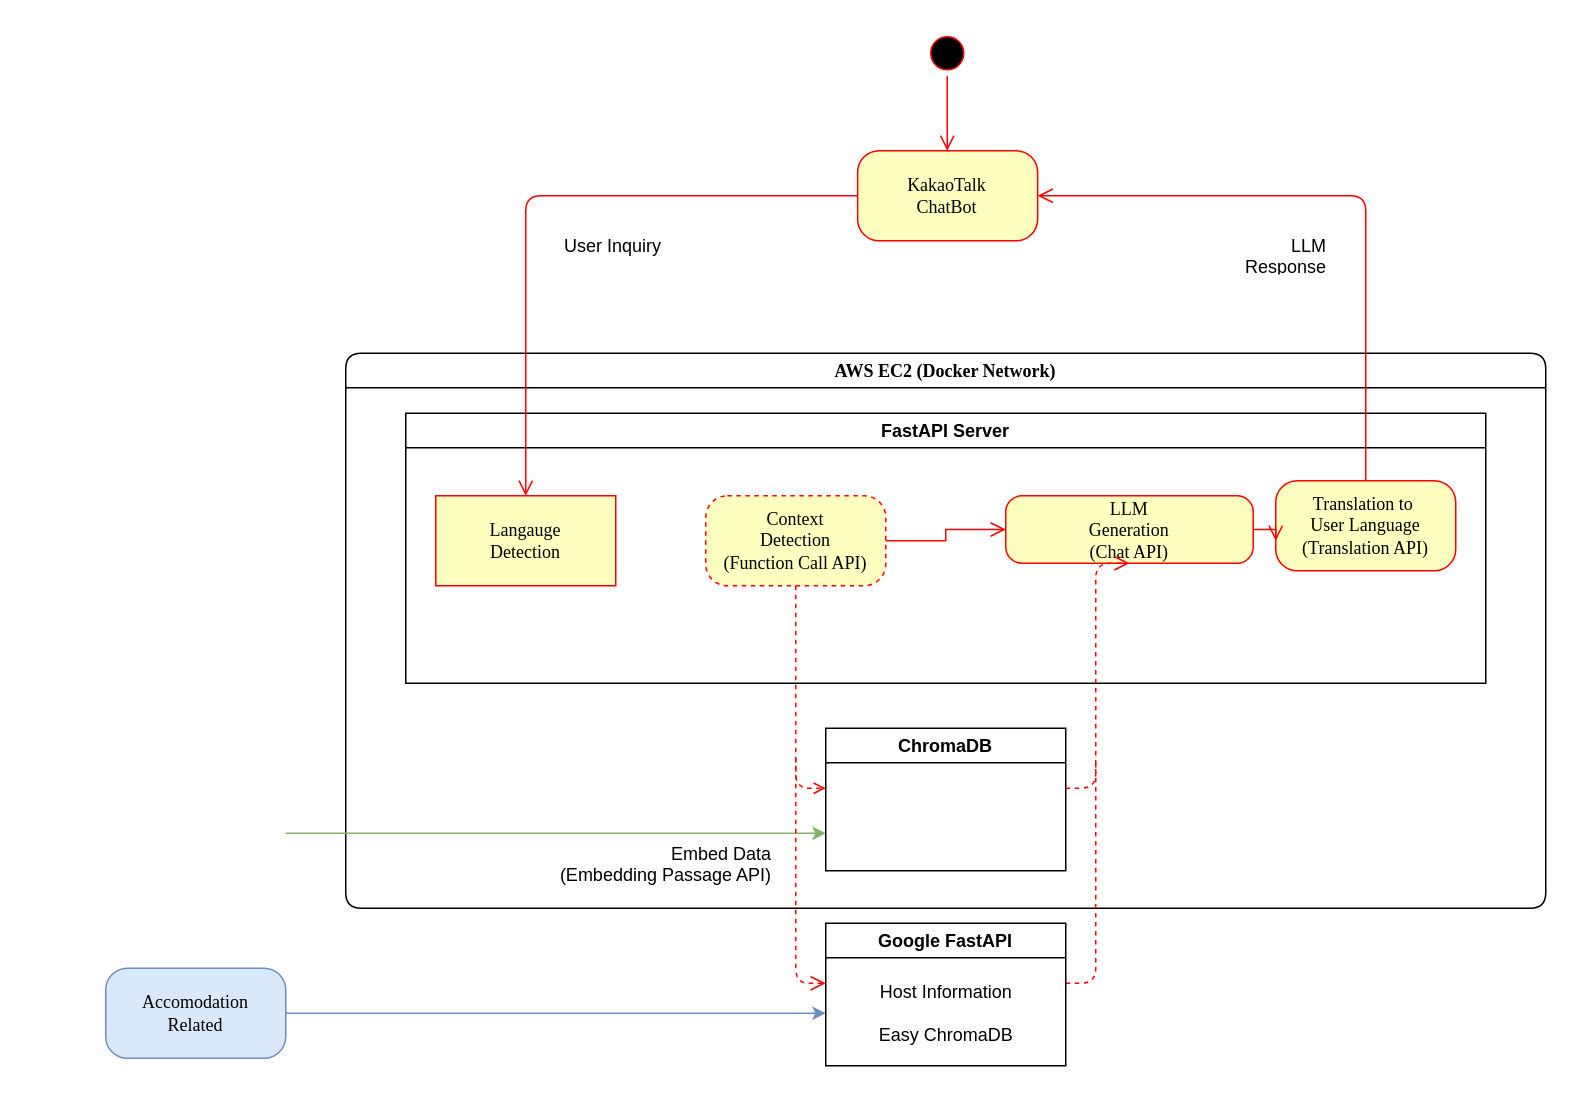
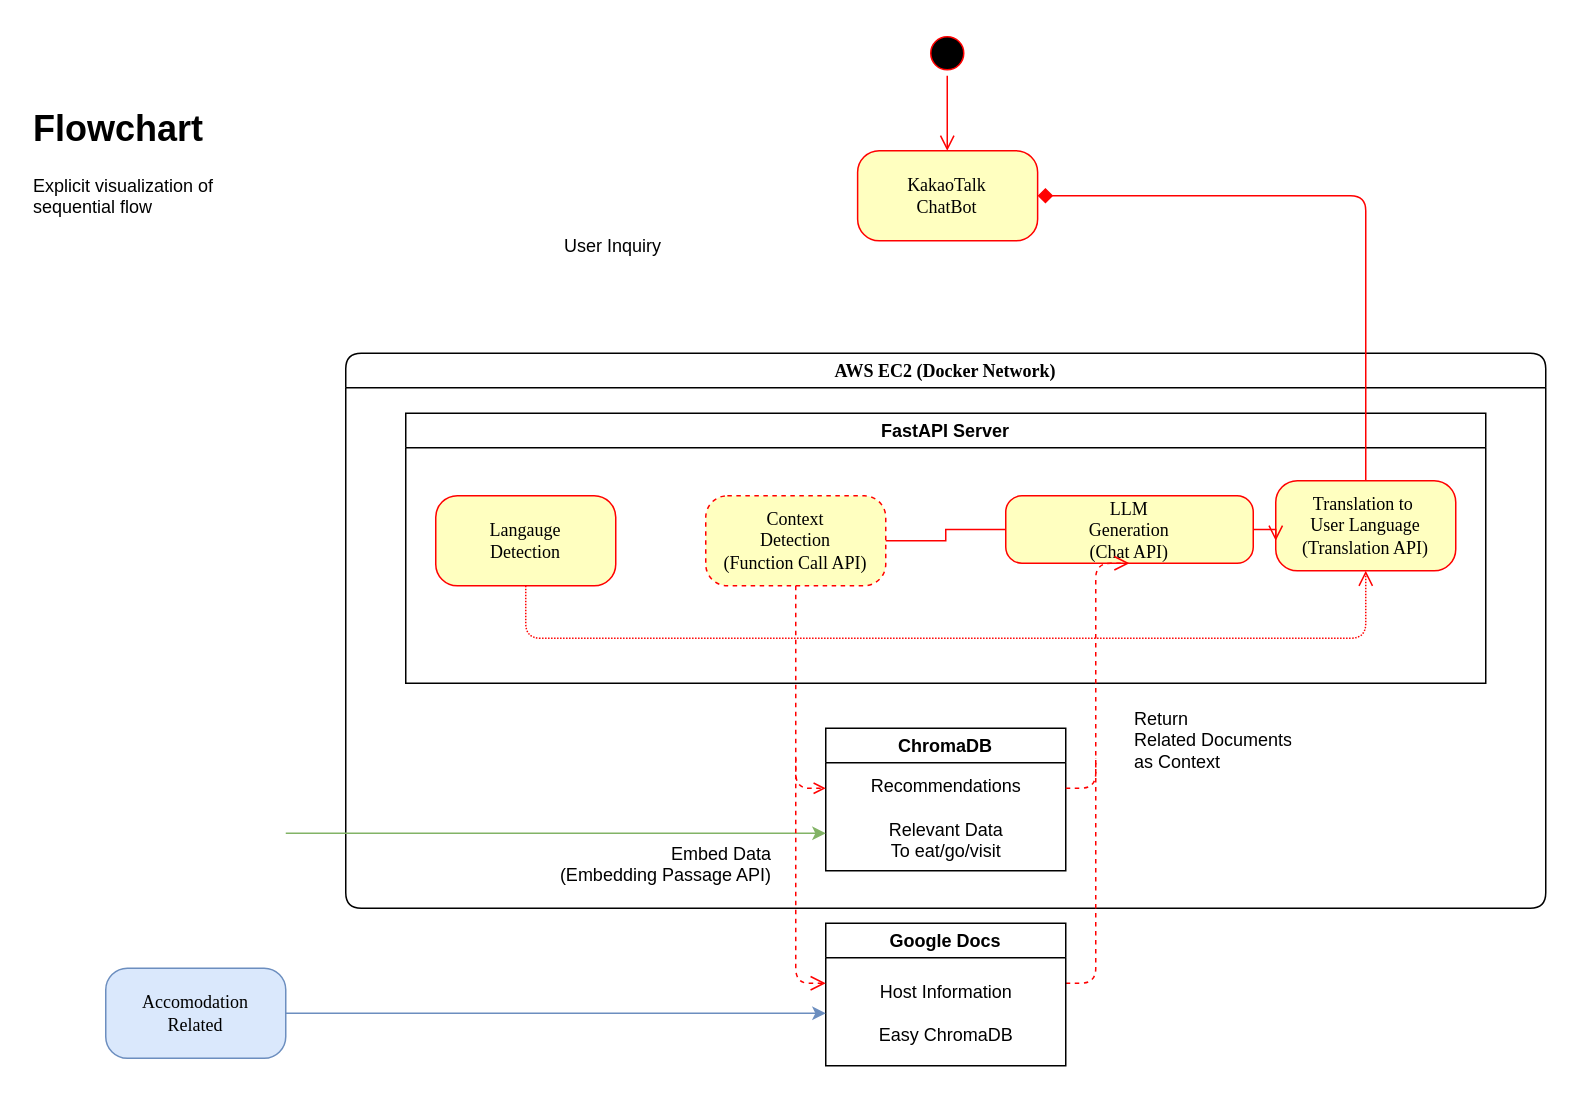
none -> (166, 188)
(549, 196) -> none
(1047, 196) -> (1053, 196)
(1268, 248) -> none
(998, 530) -> (999, 530)
(526, 541) -> (526, 541)
none -> (952, 638)
none -> (1277, 743)
none -> (946, 818)
(945, 941) -> (945, 941)
